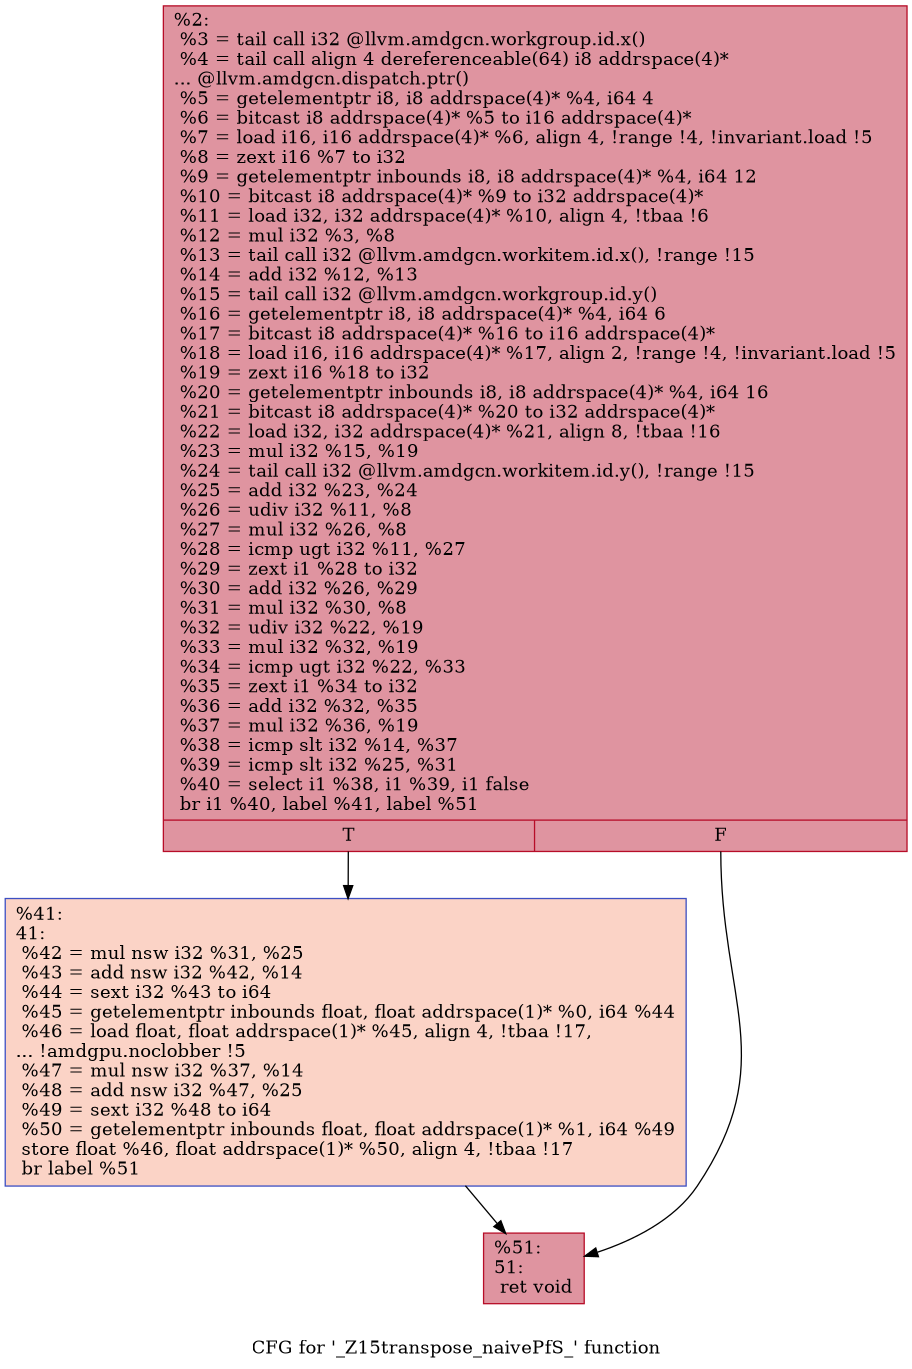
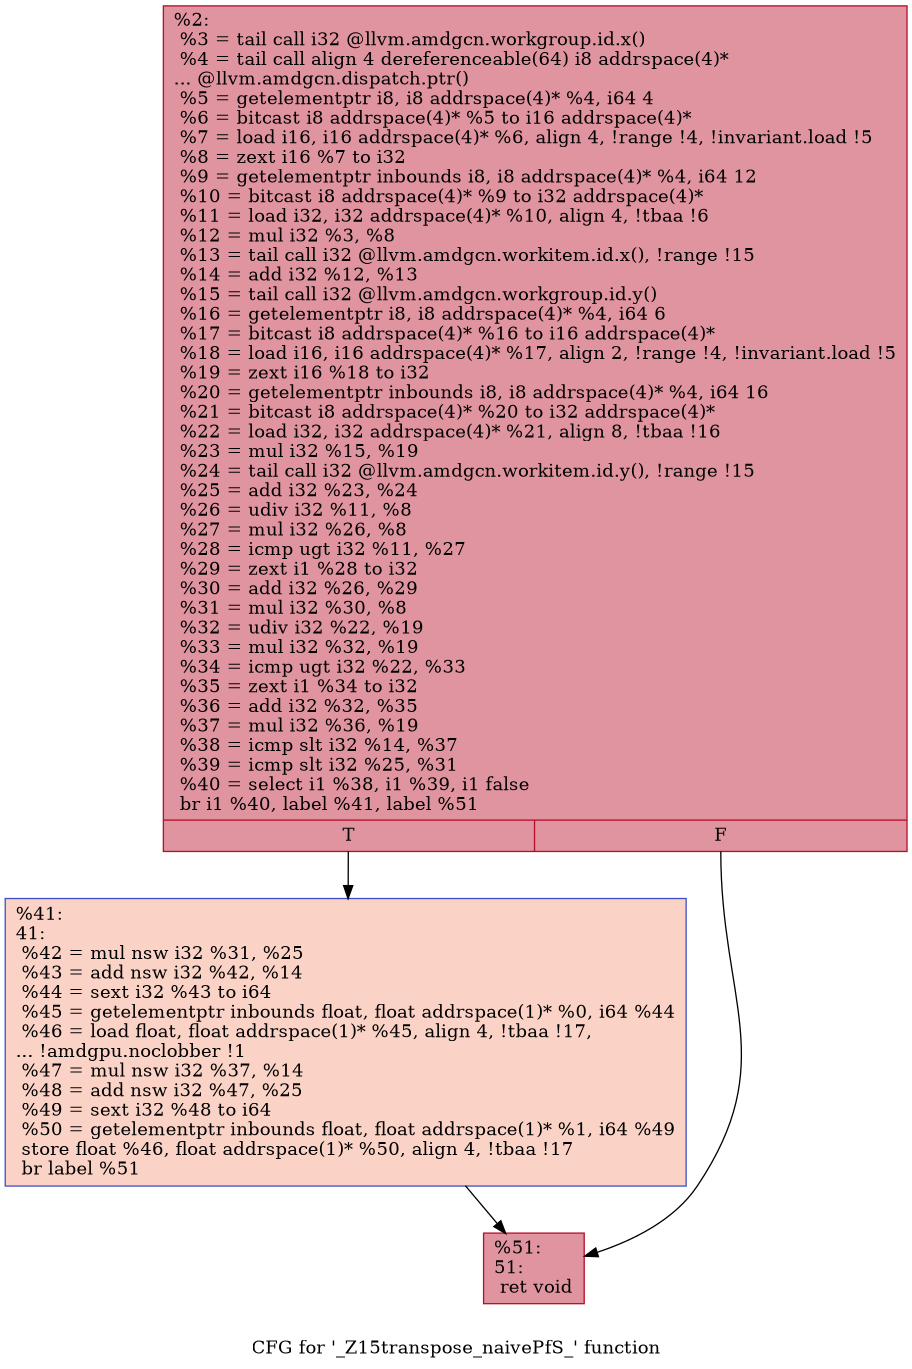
(131, 1051) -> (131, 1051)
